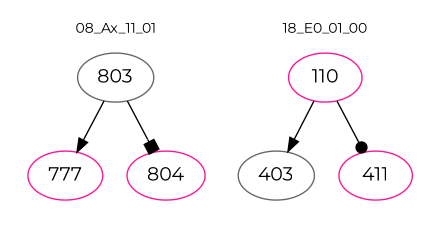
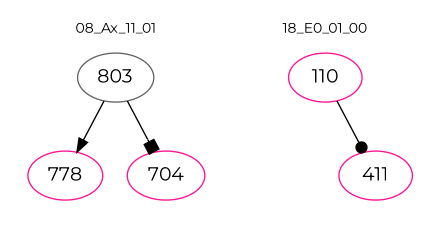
(65, 176) -> (65, 176)
(166, 176) -> (166, 176)
(276, 176) -> none
